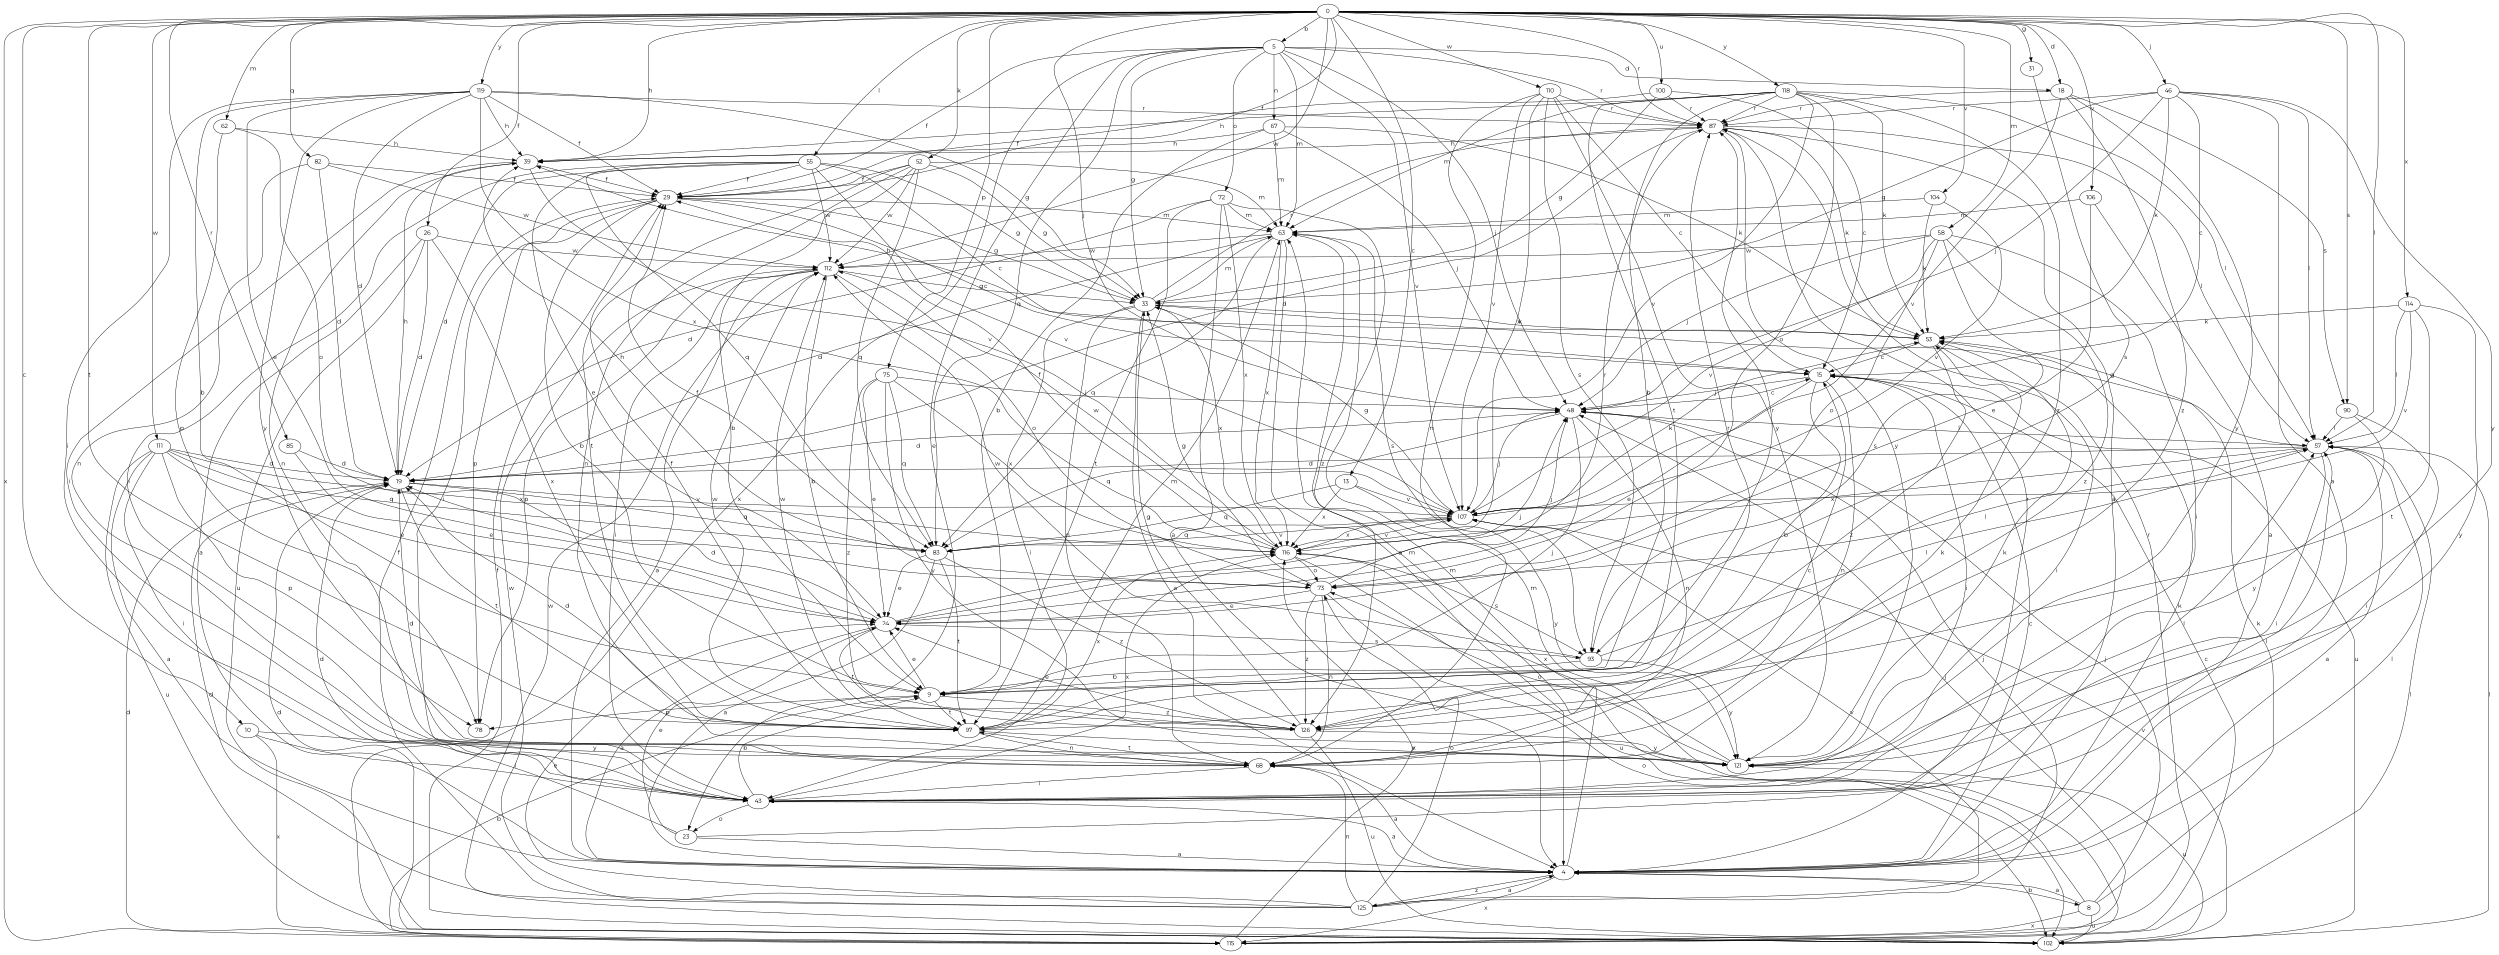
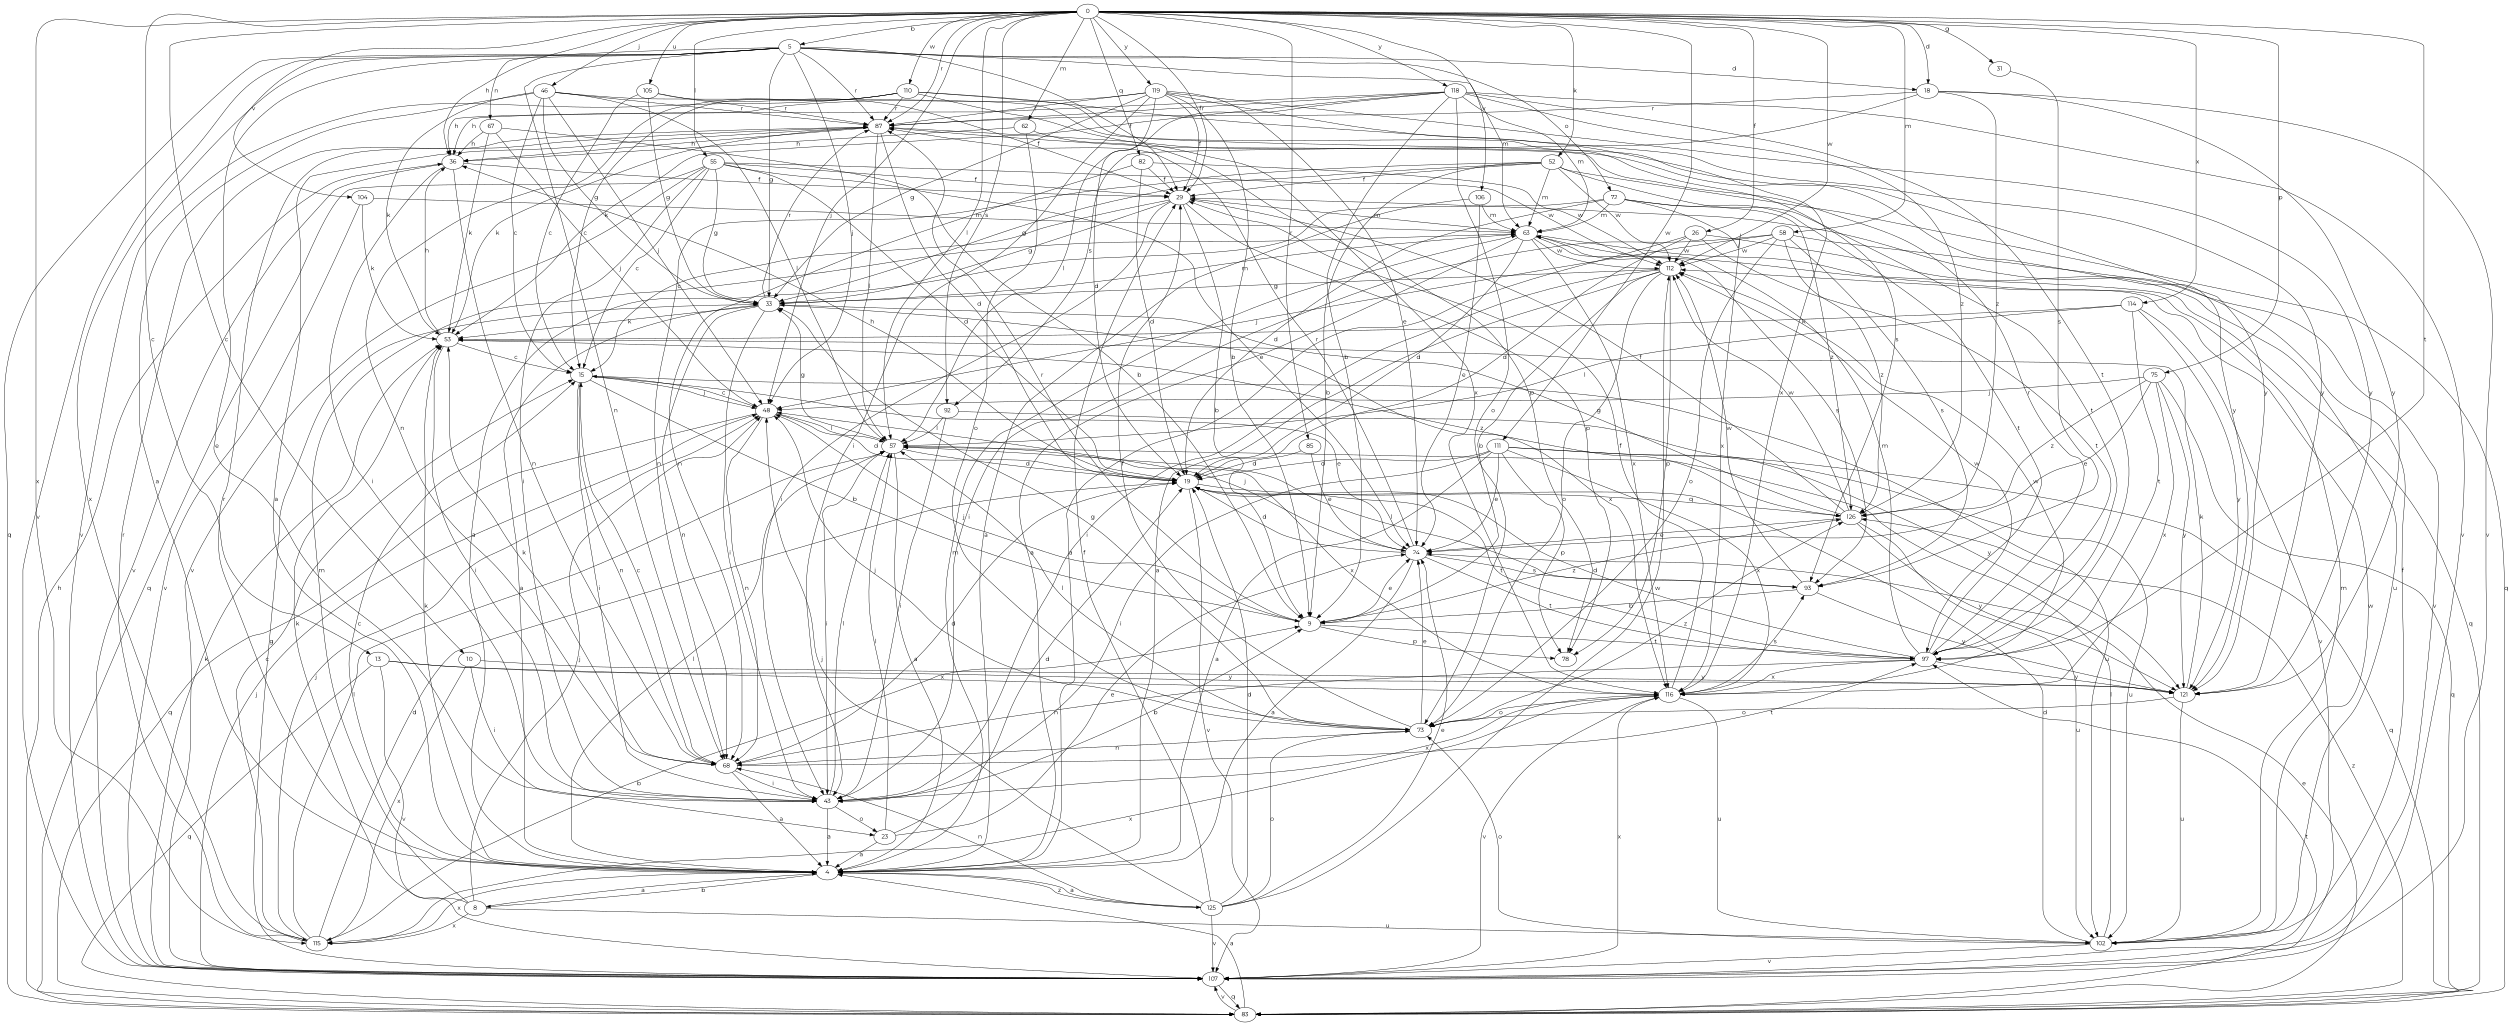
(1661, 91) -> (648, 91)
(527, 162) -> (453, 162)
(1278, 178) -> none
none -> (589, 321)
(2347, 411) -> (947, 411)
(552, 482) -> (2097, 446)
(666, 513) -> (1549, 495)
(1504, 649) -> none
(1347, 651) -> (1029, 547)
(1652, 776) -> (1599, 928)
